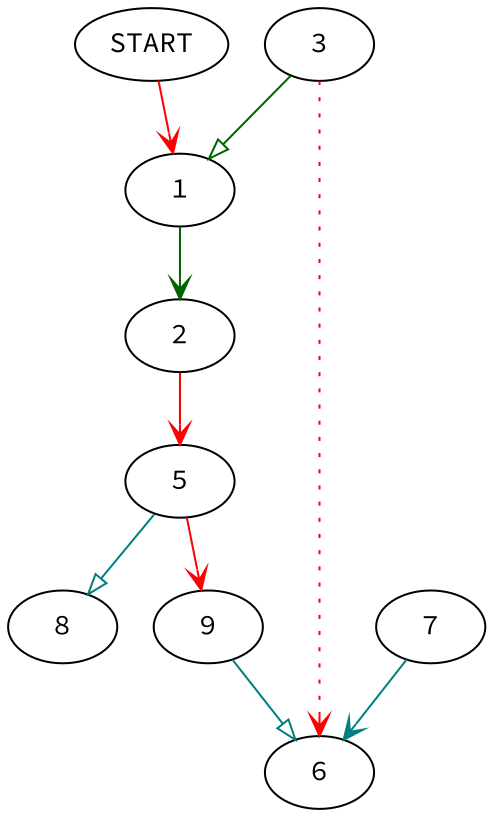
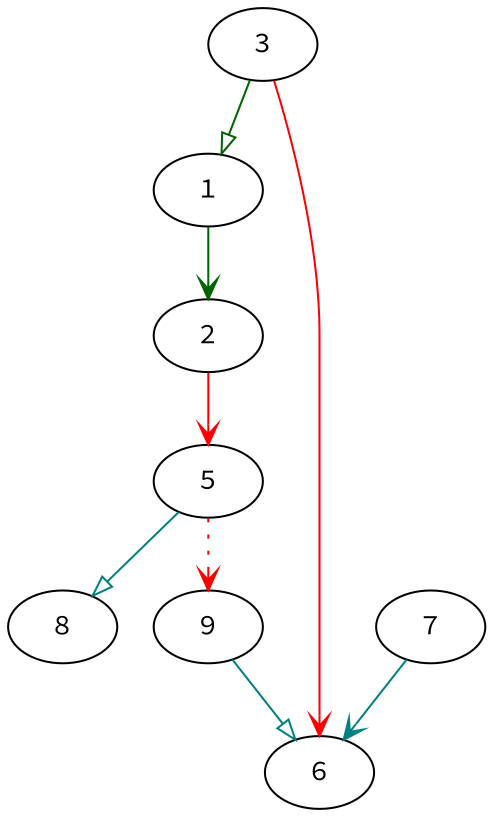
(152, 44) -> none
(320, 398) -> (320, 396)
(192, 544) -> (208, 544)
